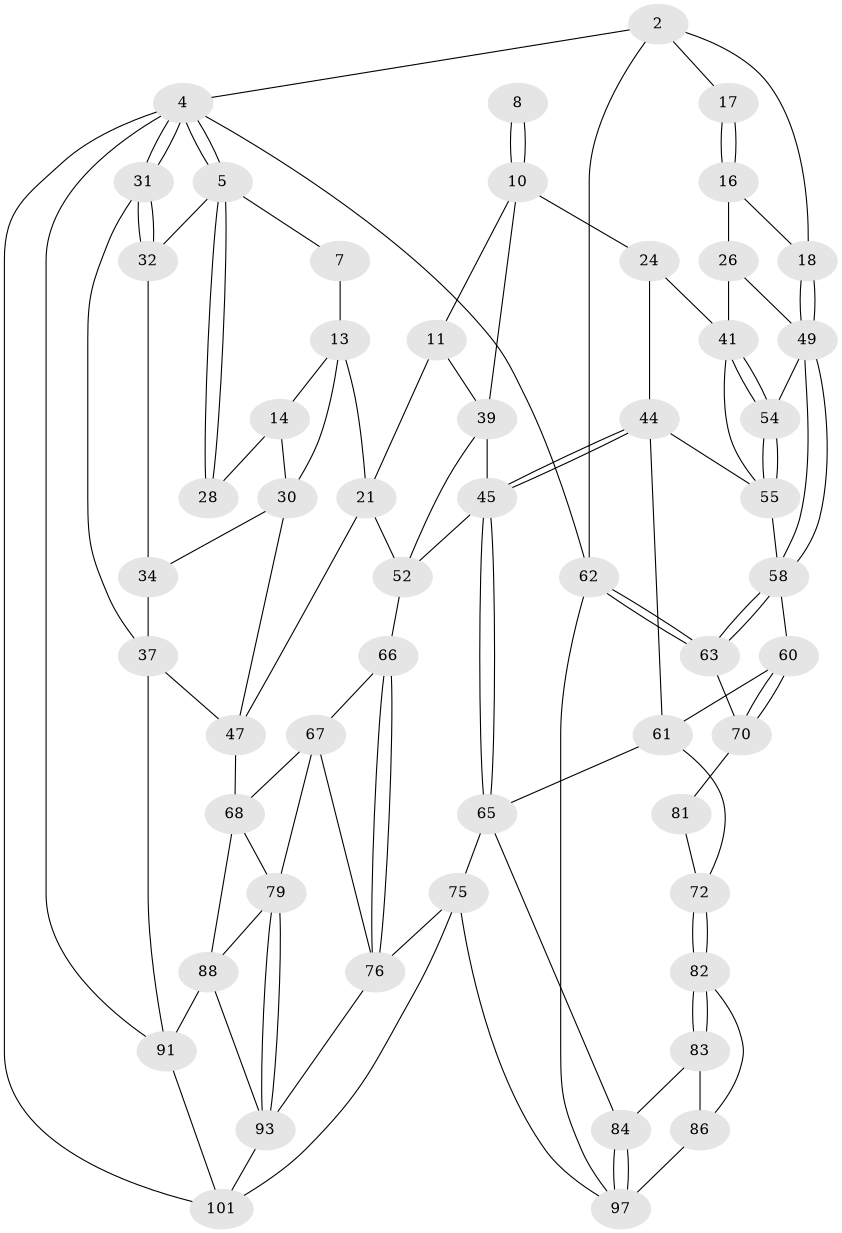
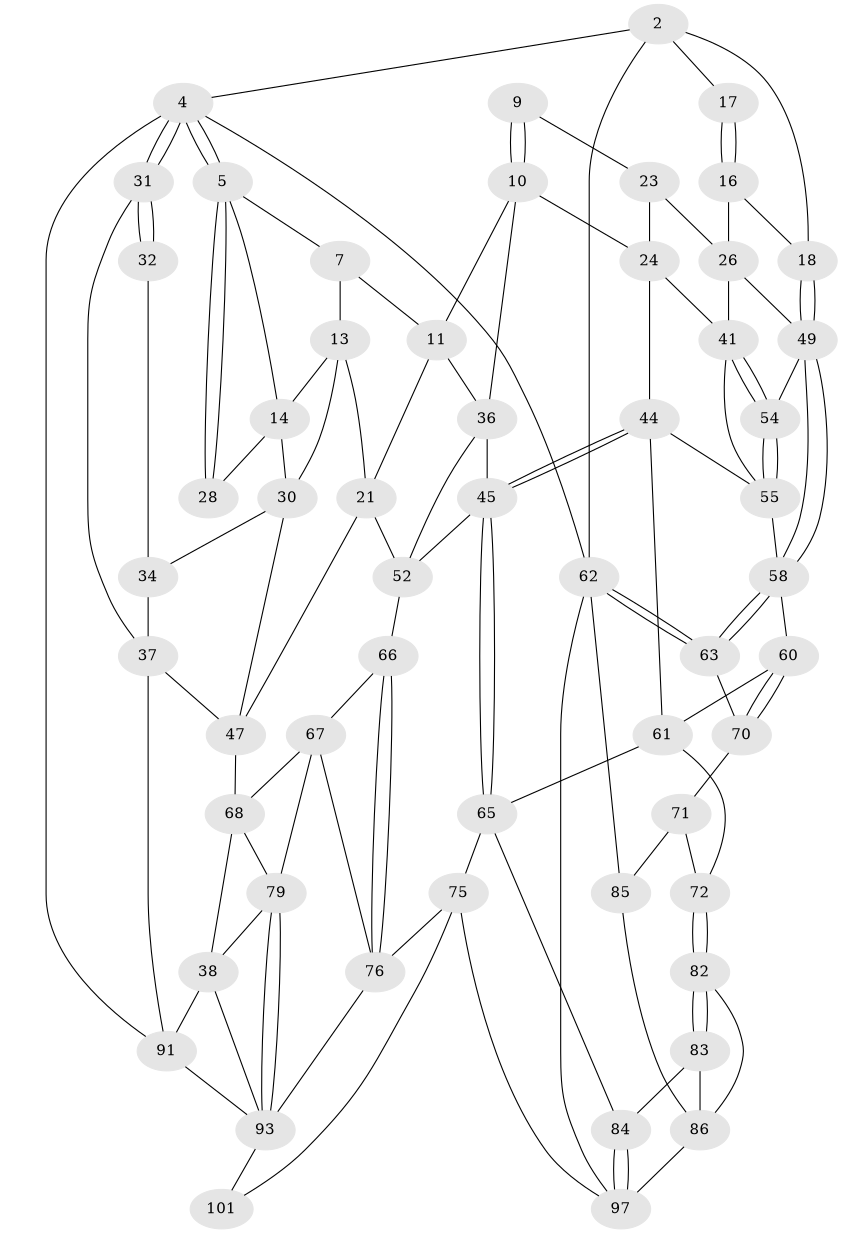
(518, 103) -> (518, 103)
none -> (650, 182)
(185, 222) -> (258, 299)
none -> (389, 301)
(487, 419) -> (487, 419)
(4, 671) -> none
(681, 814) -> (681, 814)
none -> (621, 893)
(208, 972) -> (208, 972)
(194, 1130) -> (216, 1091)
